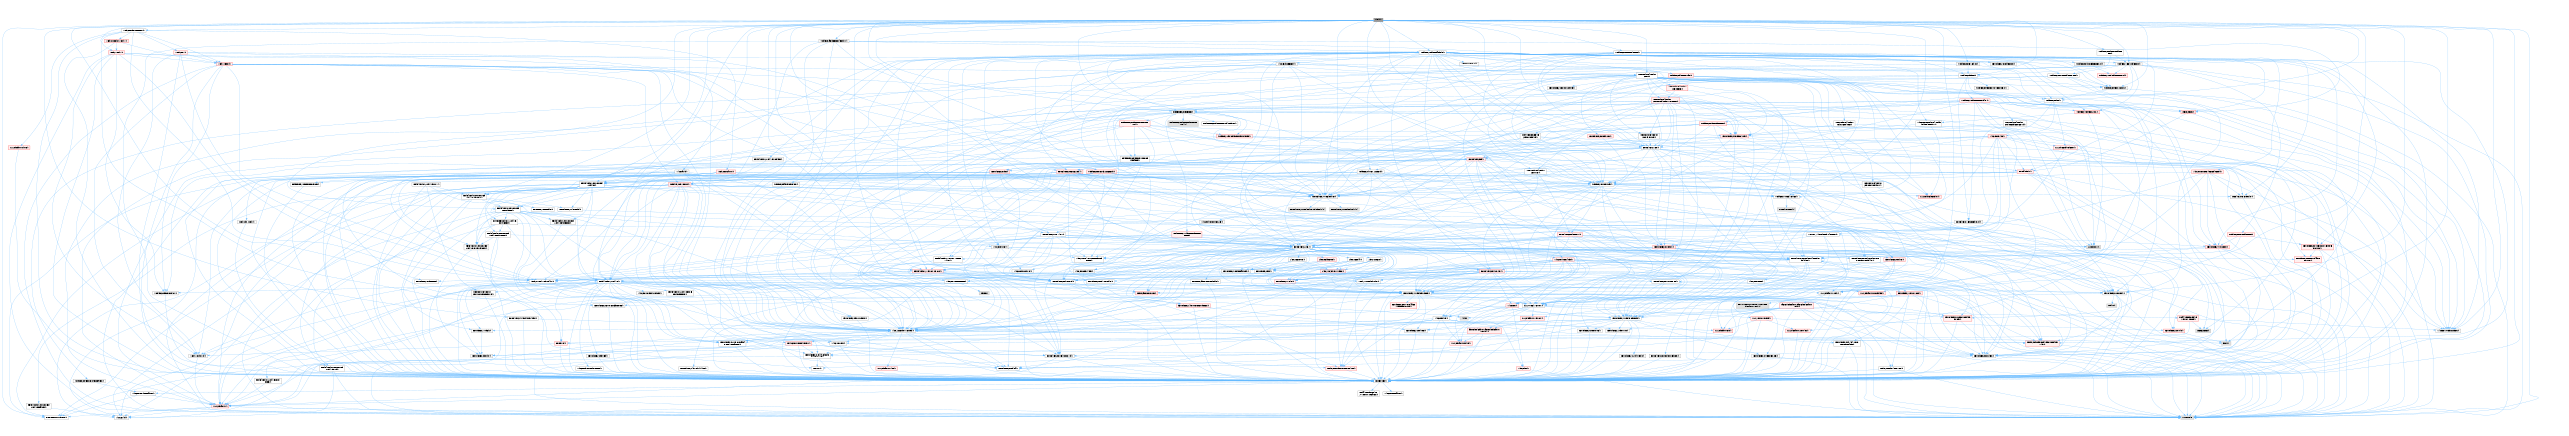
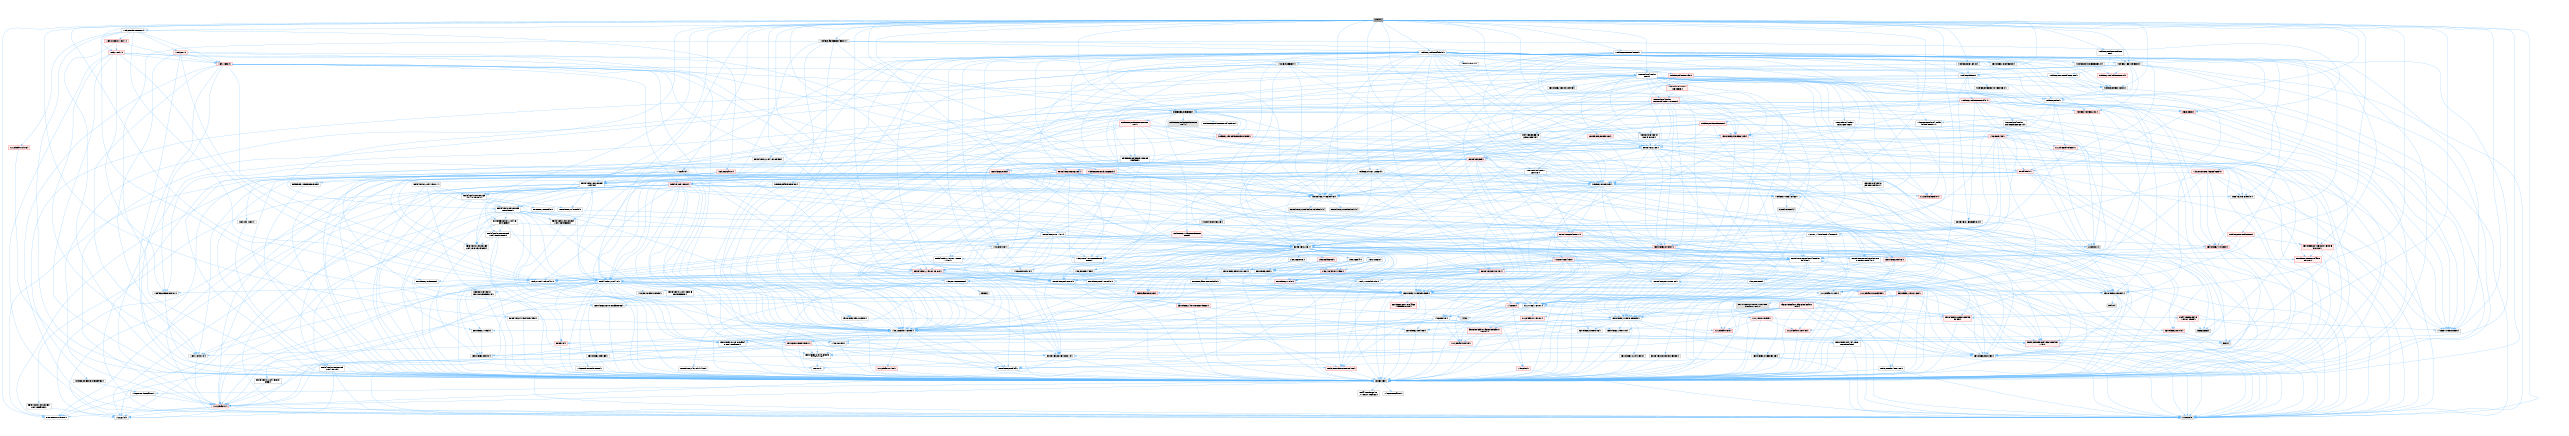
(1236, 271) -> (1236, 271)
(1816, 299) -> (1812, 315)
